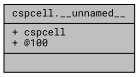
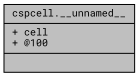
(39, 32) -> (30, 32)
